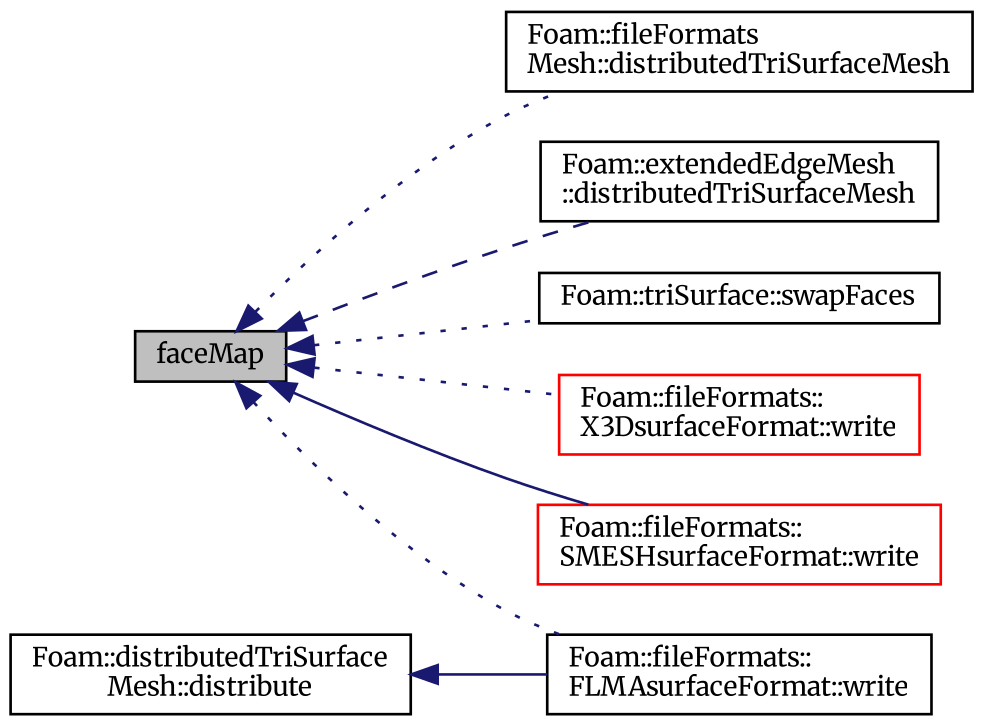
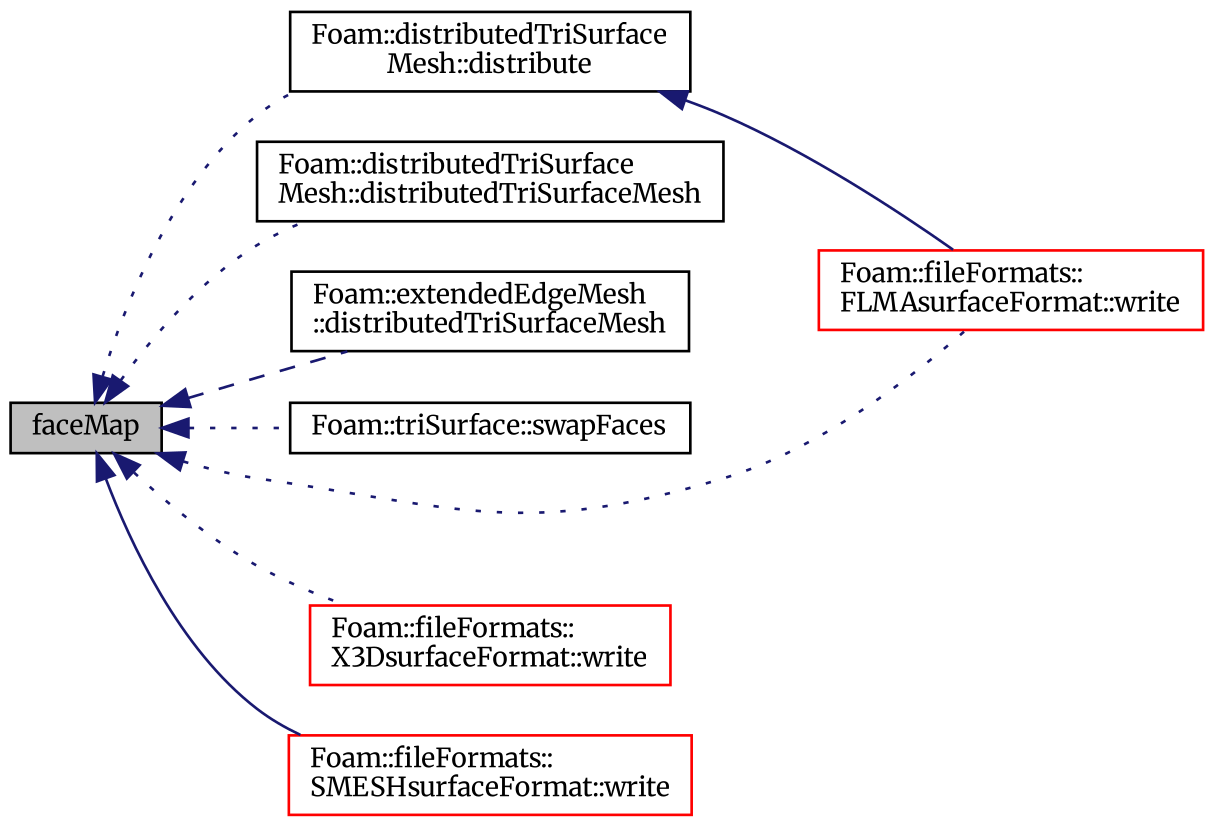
(739, 52) -> (490, 182)
none -> (173, 216)
(739, 674) -> (1011, 290)
